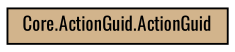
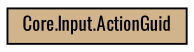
(118, 26) -> (97, 26)
